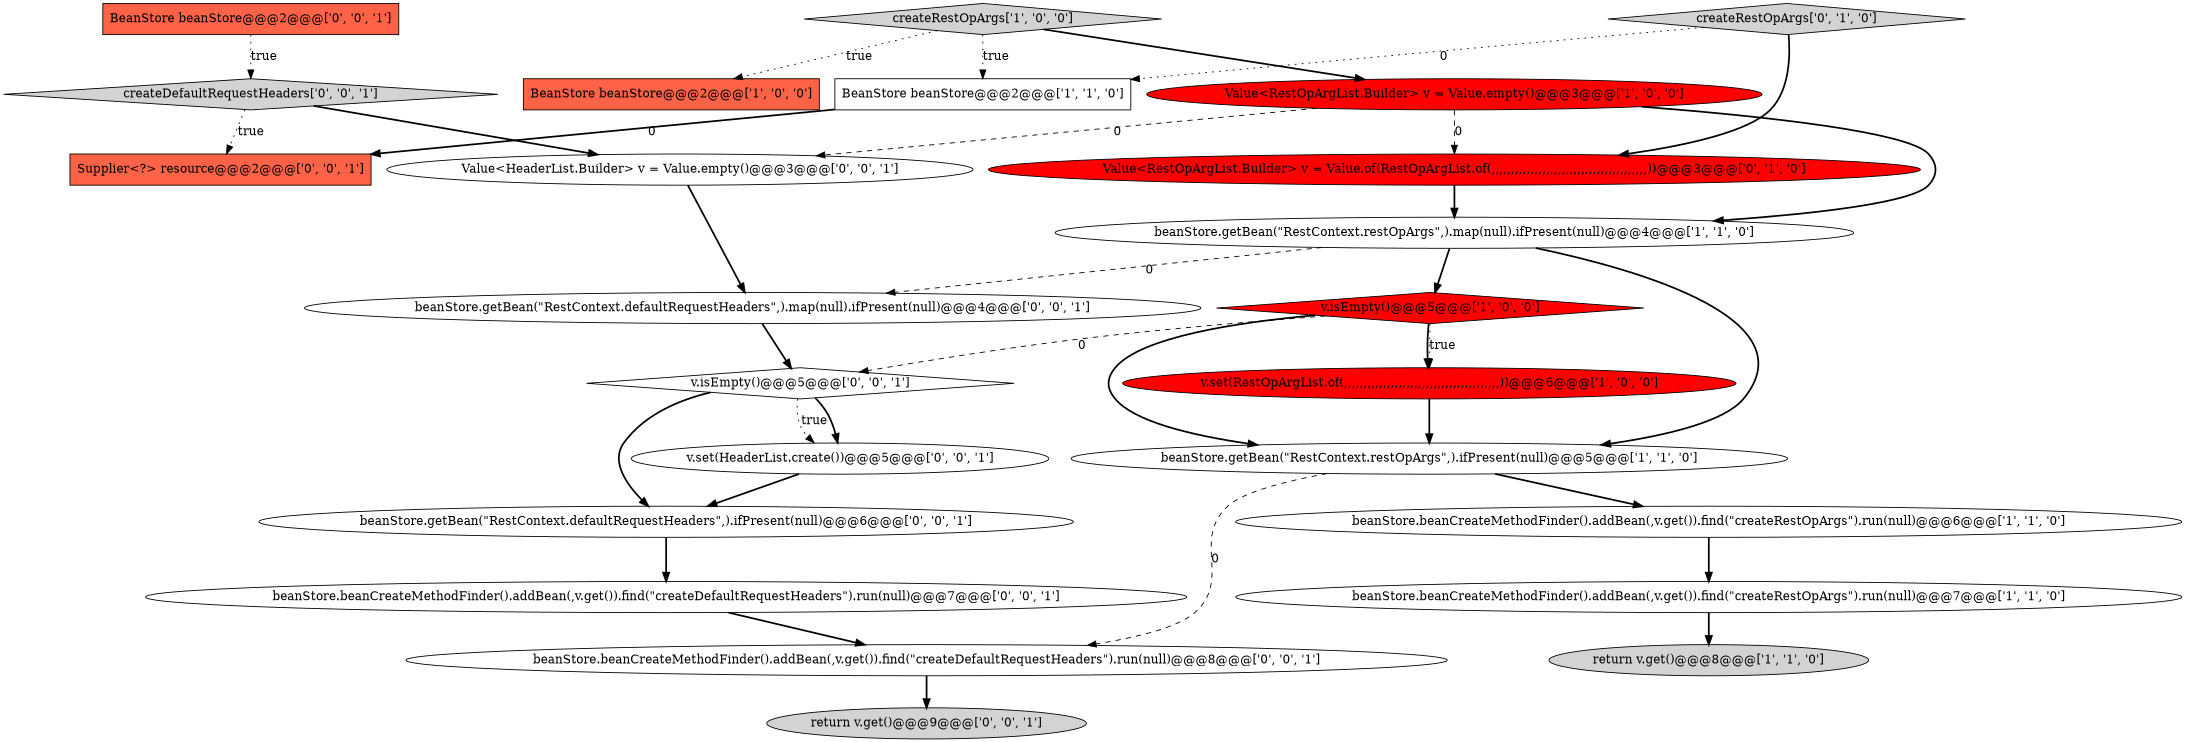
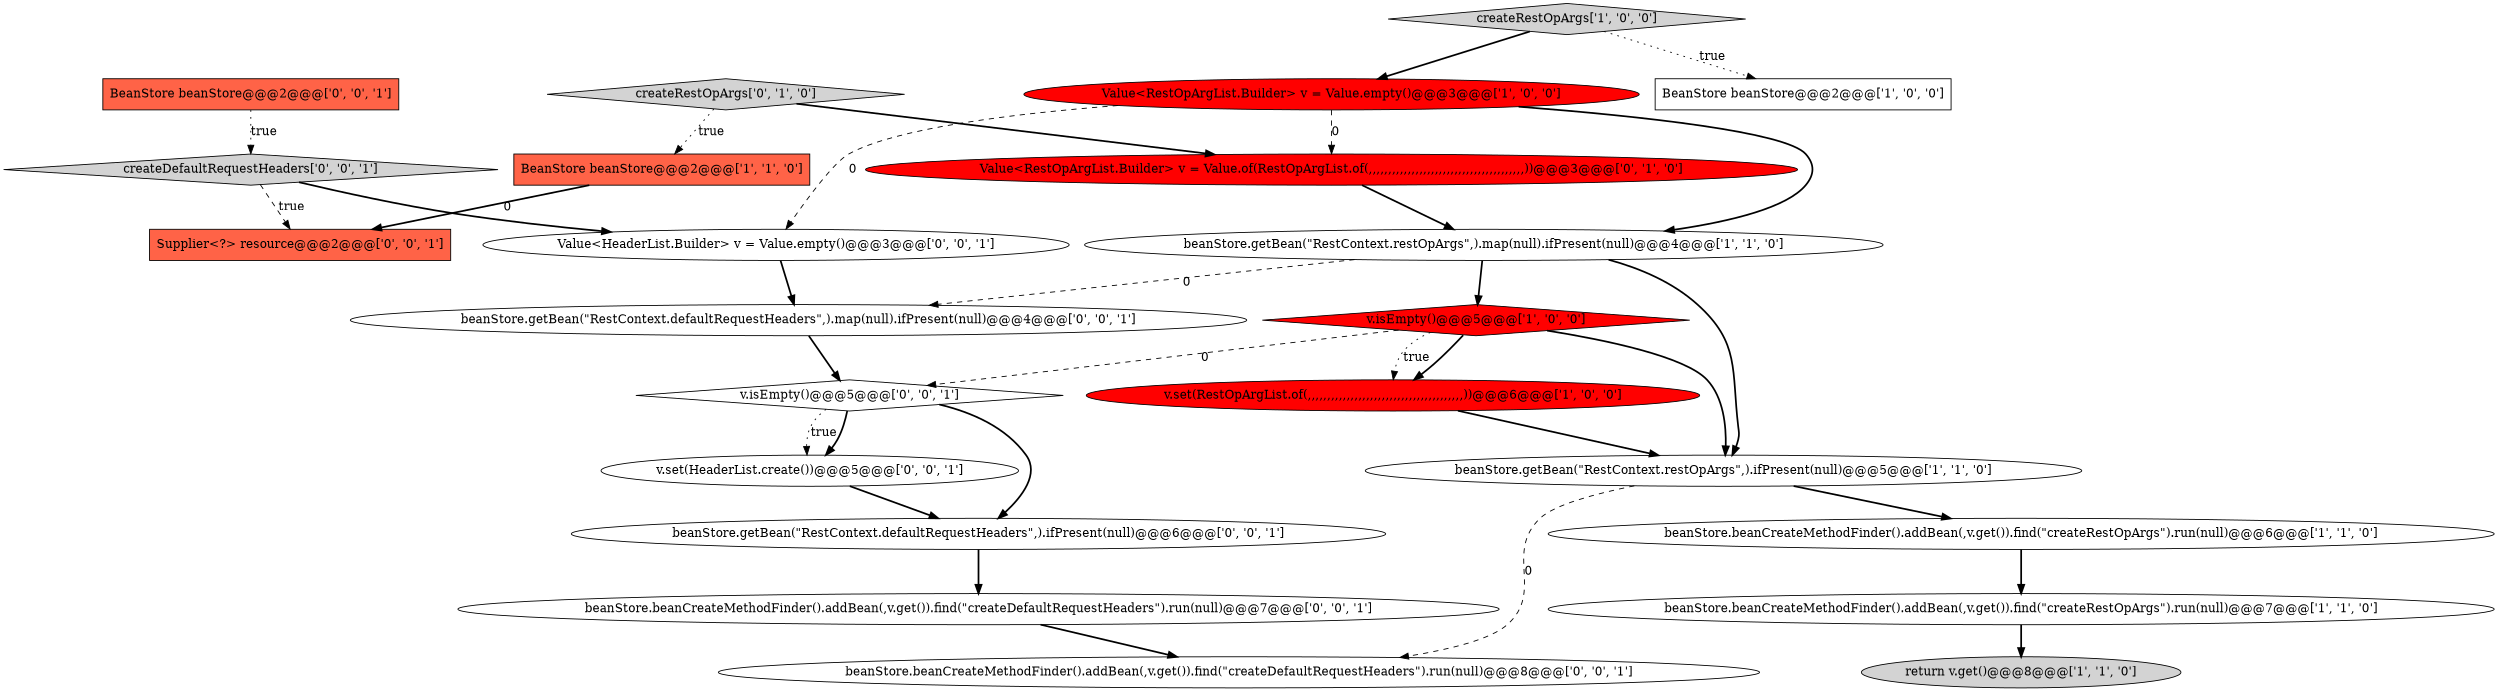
(983, 52) -> none
(1444, 57) -> (712, 132)
(671, 94) -> (1803, 94)
(983, 94) -> (662, 170)
(237, 128) -> (273, 203)
(927, 723) -> none
